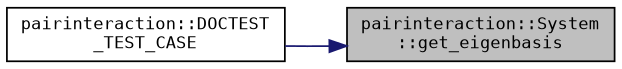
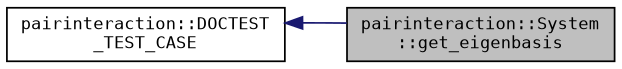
(307, 46) -> (325, 23)
